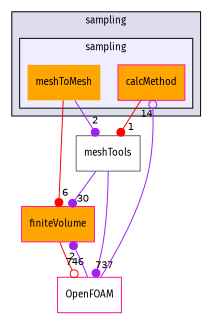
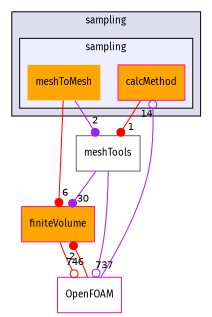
(106, 221) -> (106, 221)
(82, 263) -> (82, 263)
